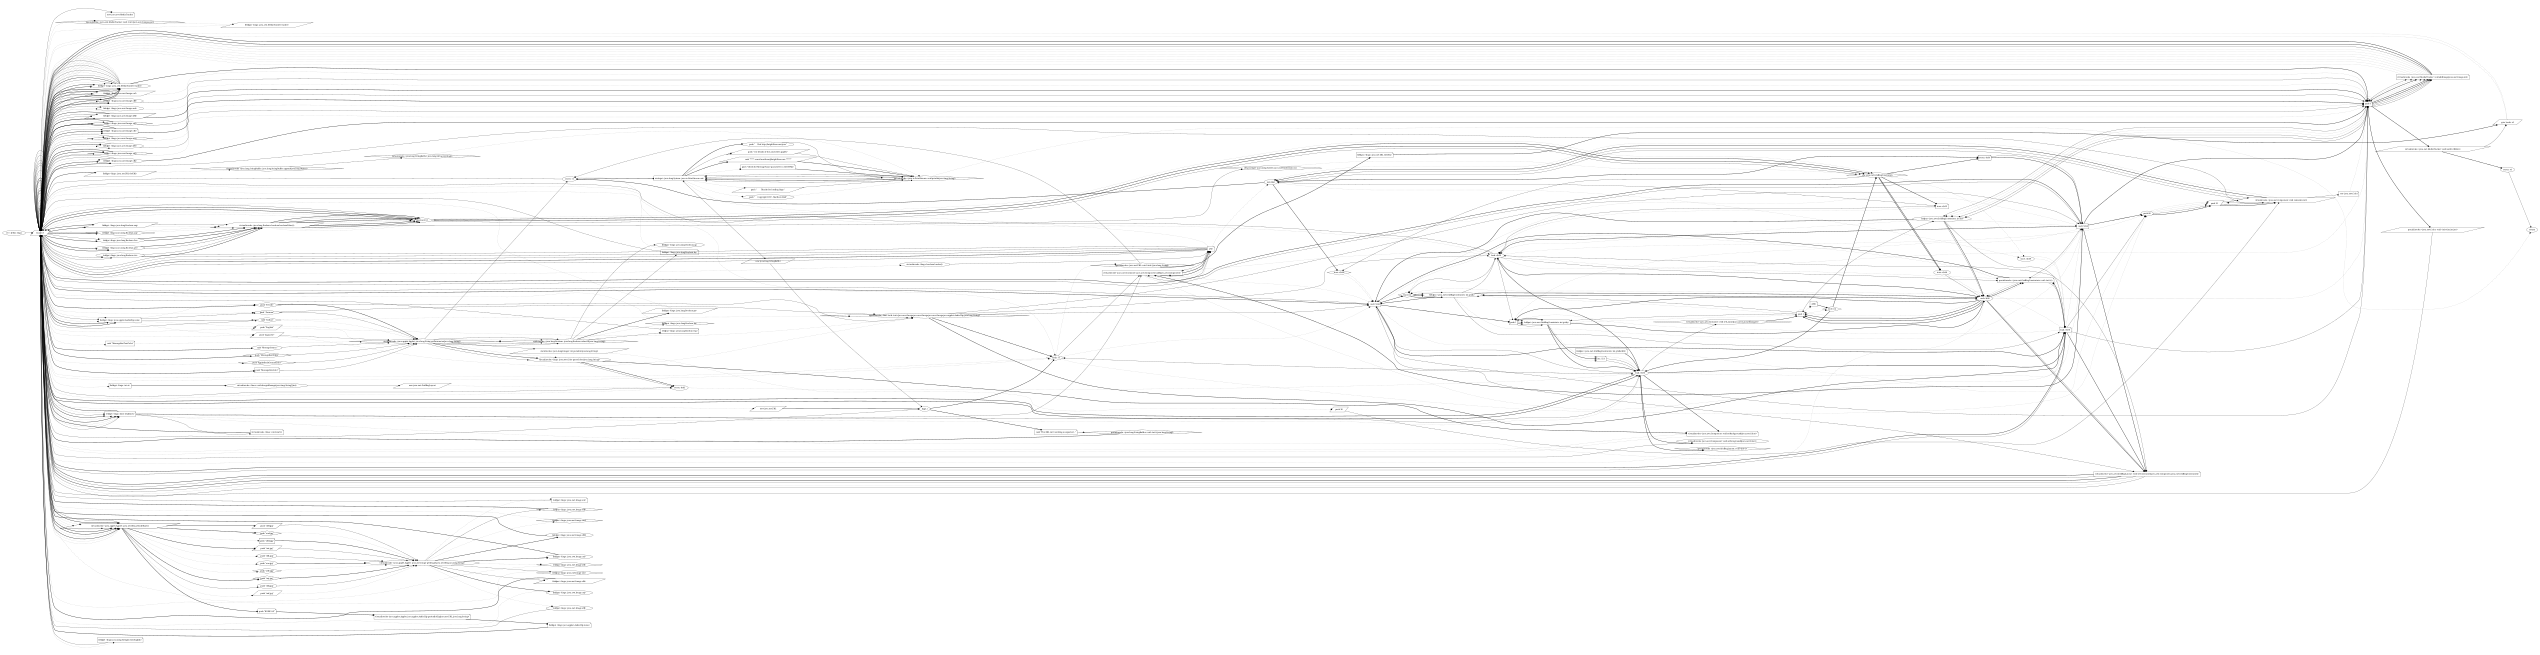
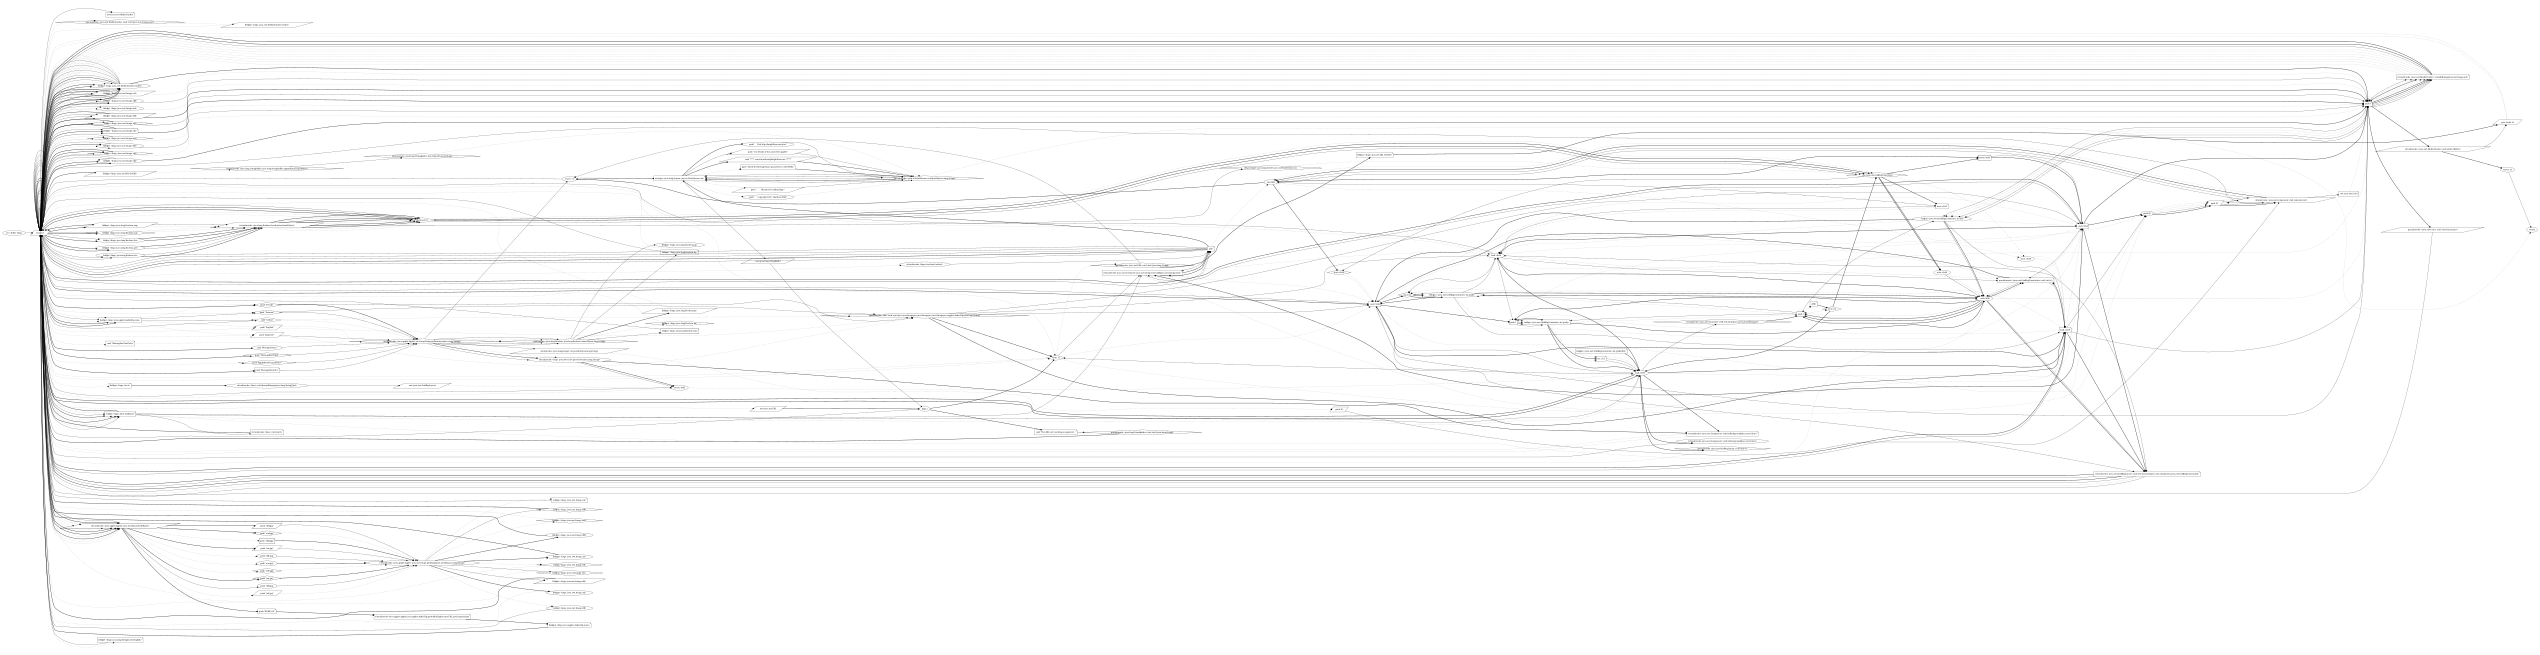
(945, 219) -> (945, 219)
